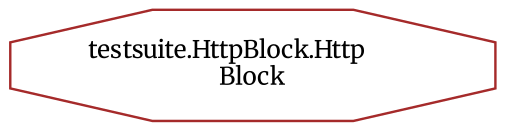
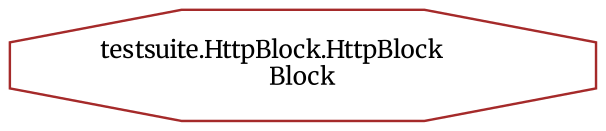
(253, 65) -> (303, 65)
